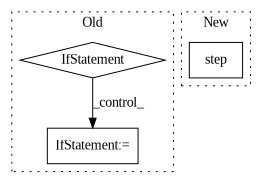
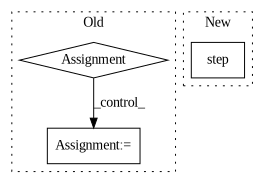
(93, 60) -> (94, 60)
(93, 146) -> (94, 146)
